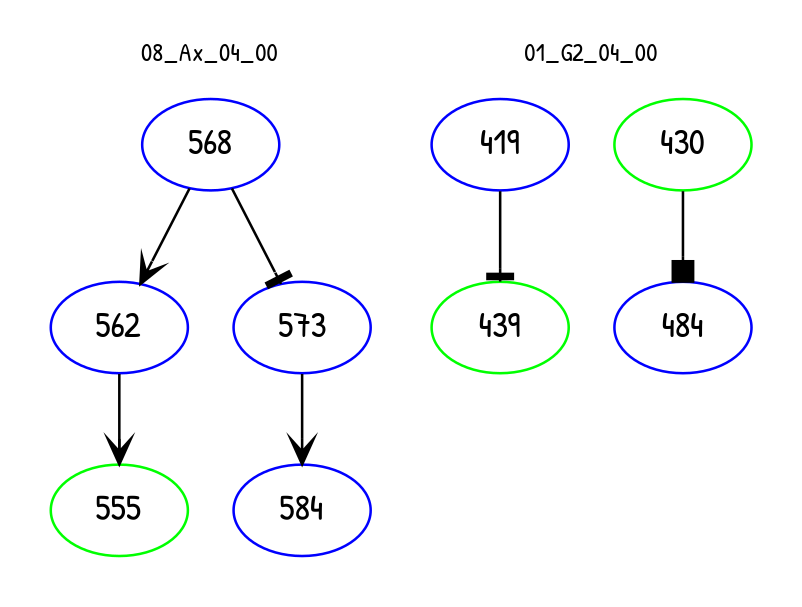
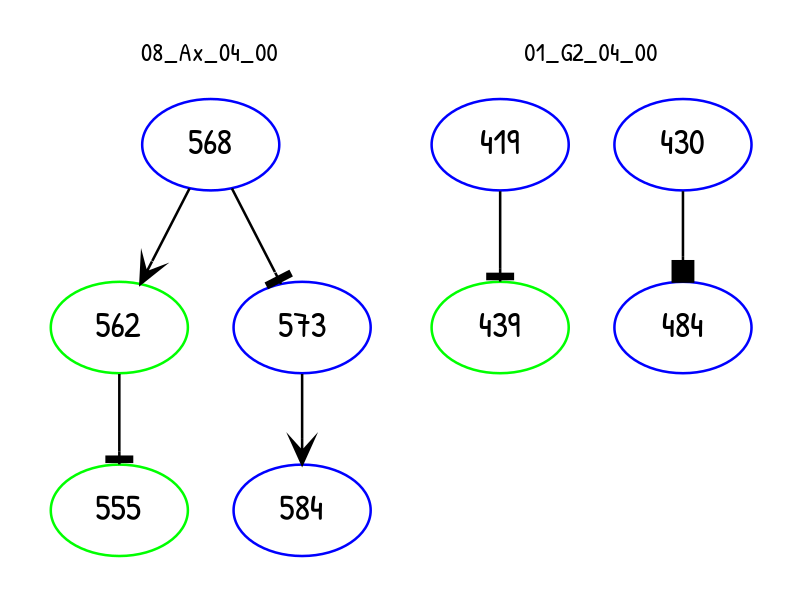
(683, 145) -> (683, 145)
(119, 328) -> (119, 328)
(119, 413) -> (119, 413)
